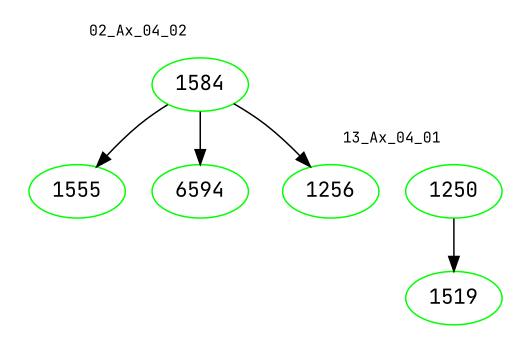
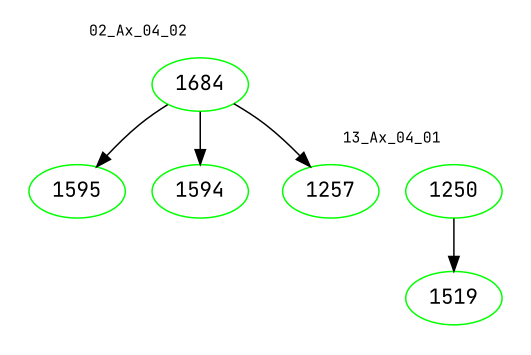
(200, 85) -> (200, 85)
(77, 191) -> (77, 191)
(200, 191) -> (200, 191)
(331, 191) -> (331, 191)
